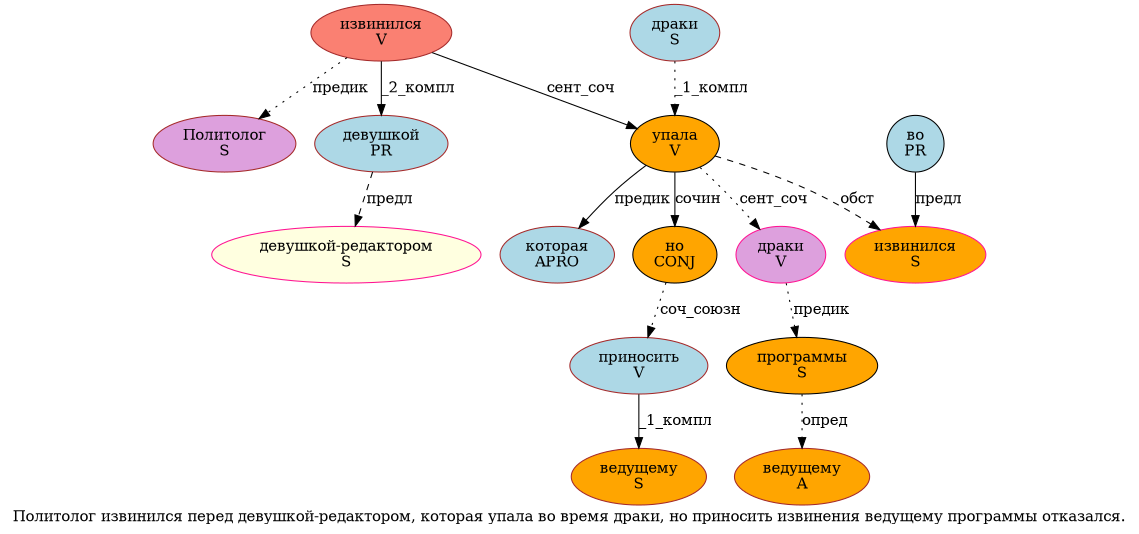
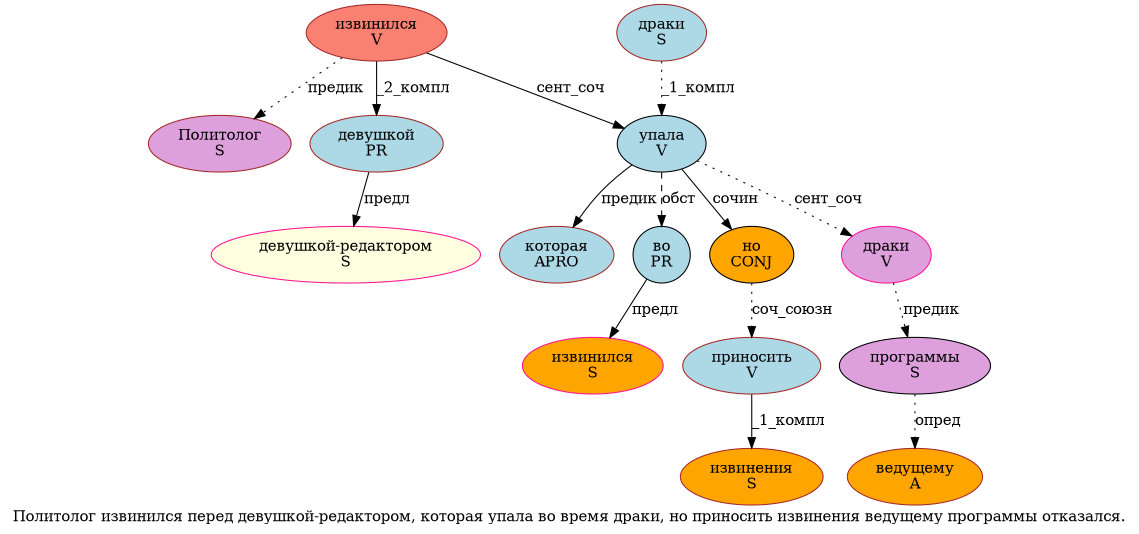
(675, 144) -> (662, 144)
(795, 184) -> (662, 194)
(366, 194) -> (363, 194)
(802, 366) -> (915, 366)
(639, 477) -> (752, 477)
